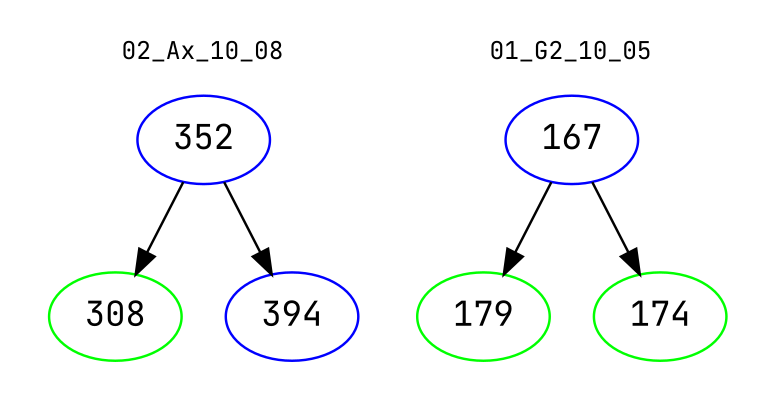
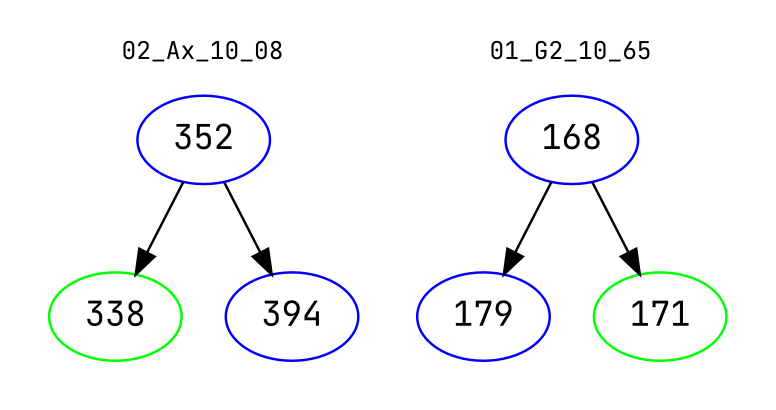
(572, 53) -> (572, 53)
(572, 140) -> (572, 140)
(115, 317) -> (115, 317)
(483, 317) -> (483, 317)
(660, 317) -> (660, 317)
